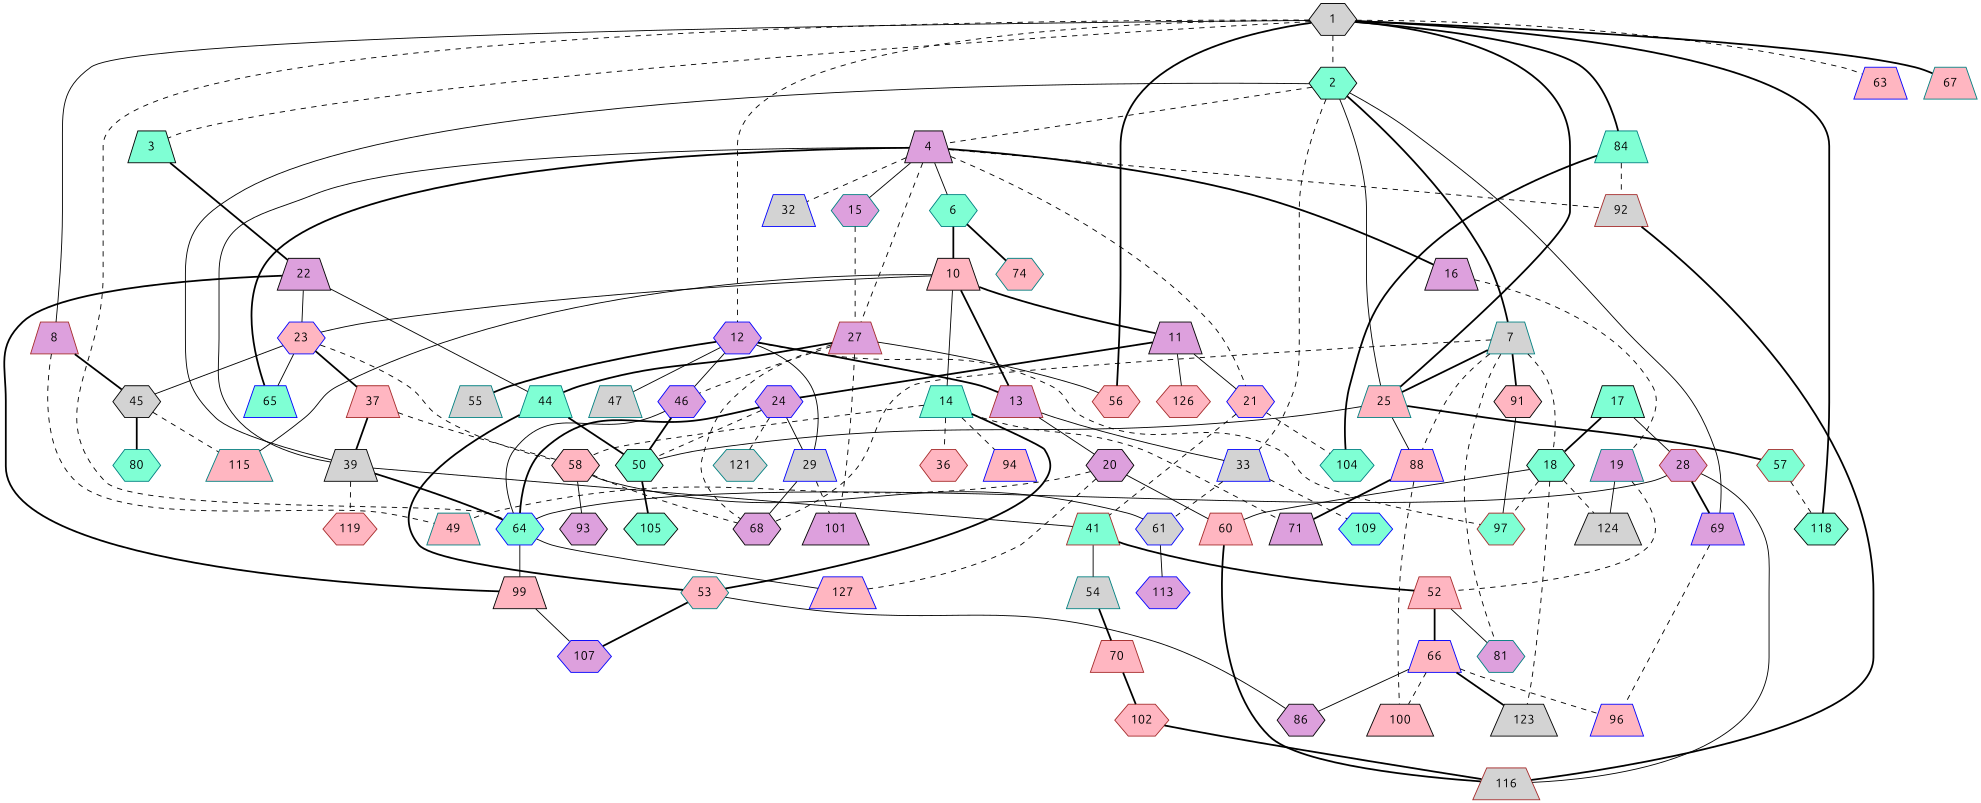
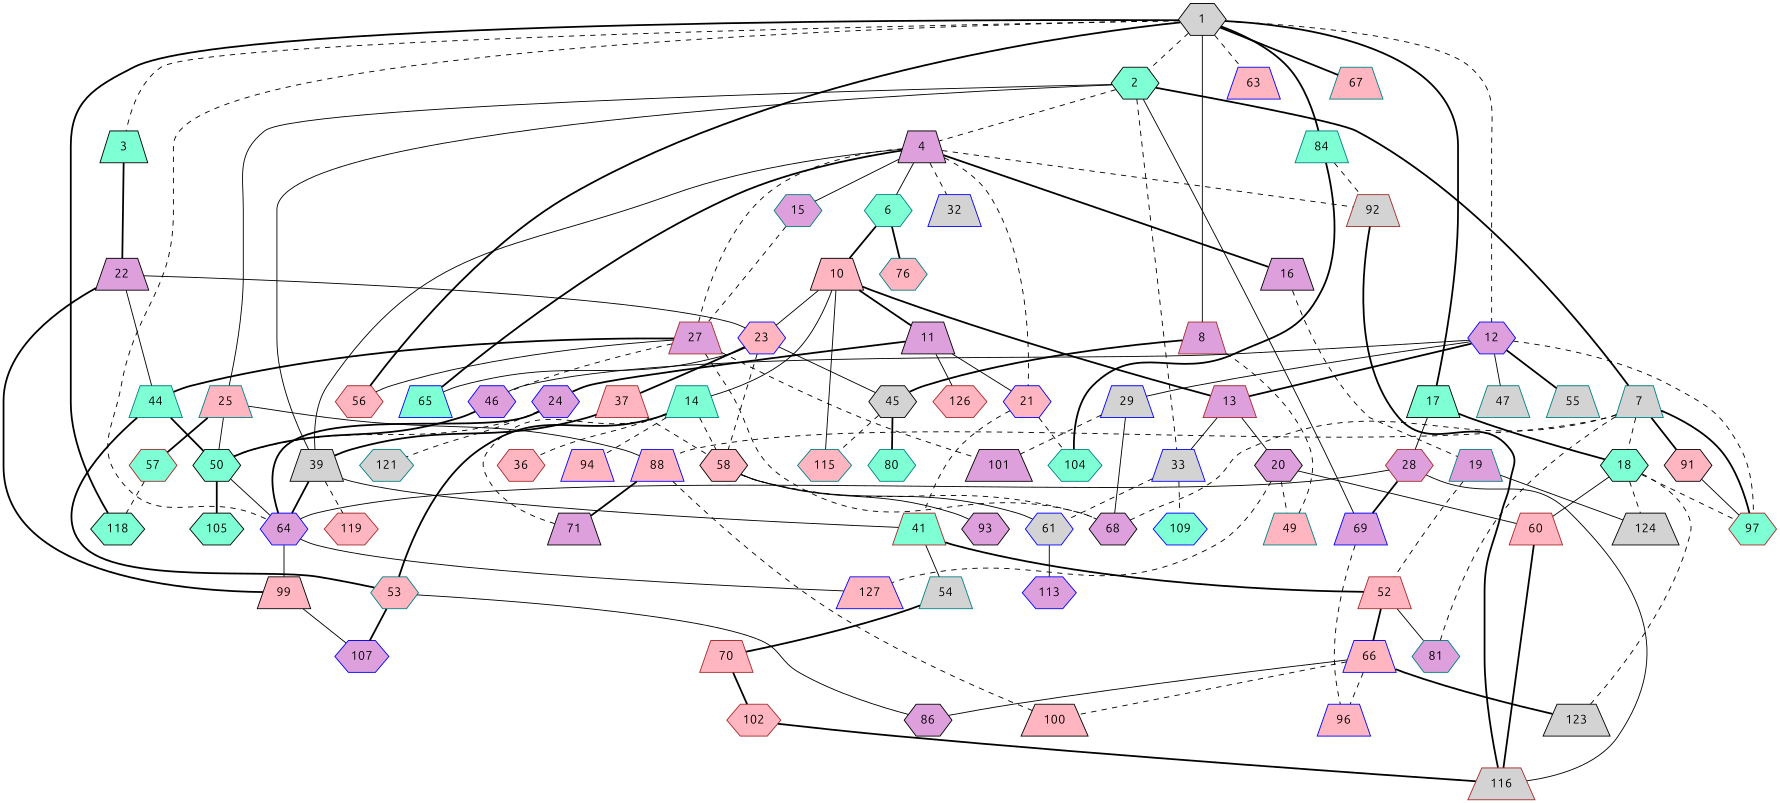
(1570, 152) -> (1453, 123)
(1020, 274) -> (903, 274)
(1445, 371) -> (1720, 449)
(553, 425) -> (250, 497)
(794, 433) -> none
(239, 465) -> (825, 465)
(520, 529) -> (284, 529)
